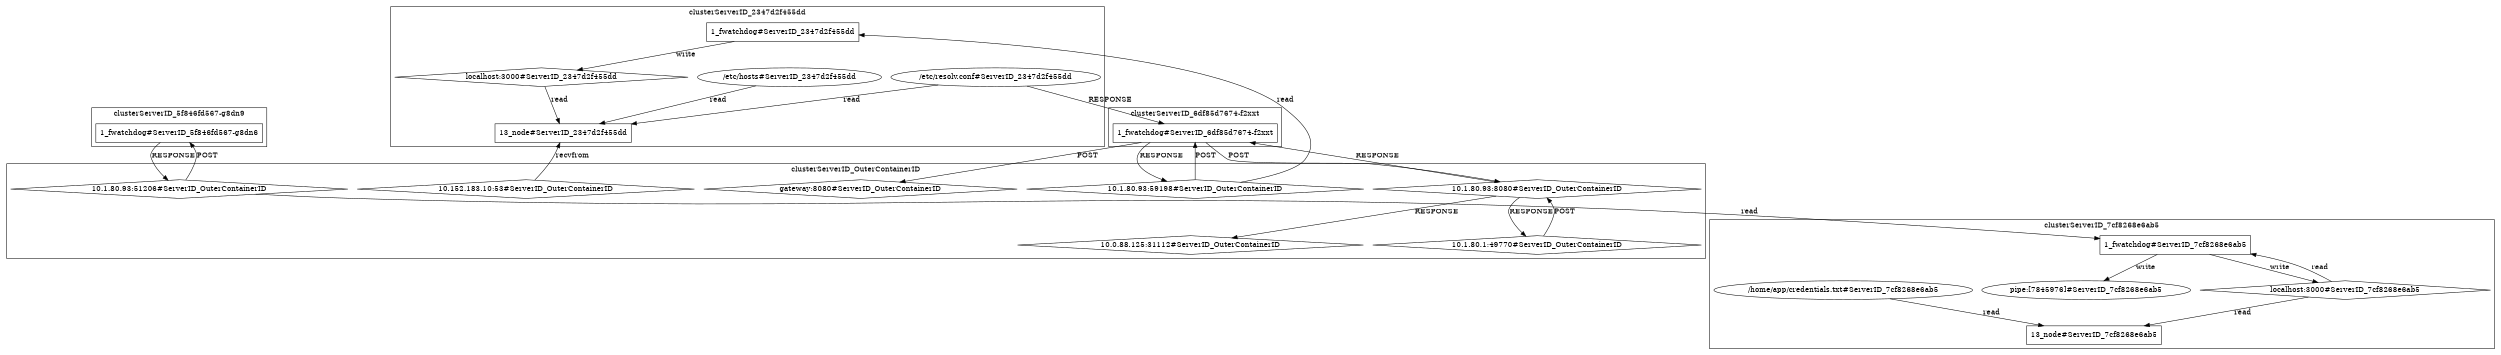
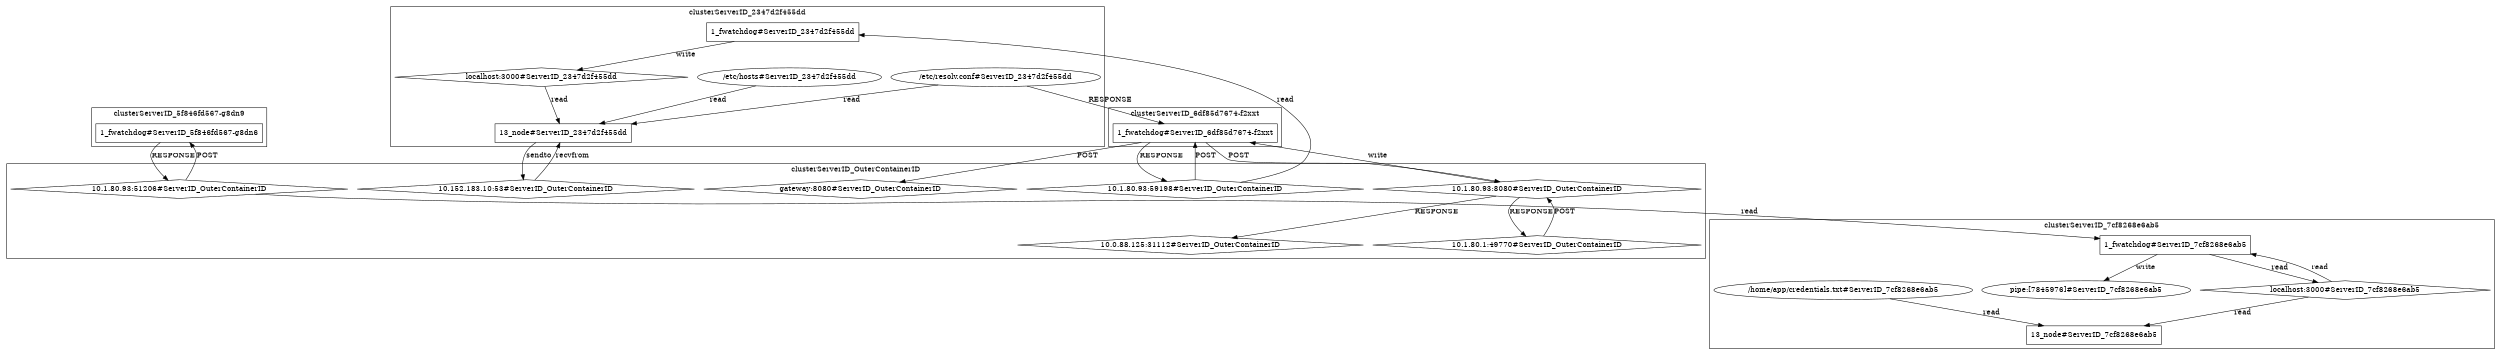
none -> (524, 156)
(1378, 156) -> (1378, 156)
(2280, 268) -> (2280, 268)
